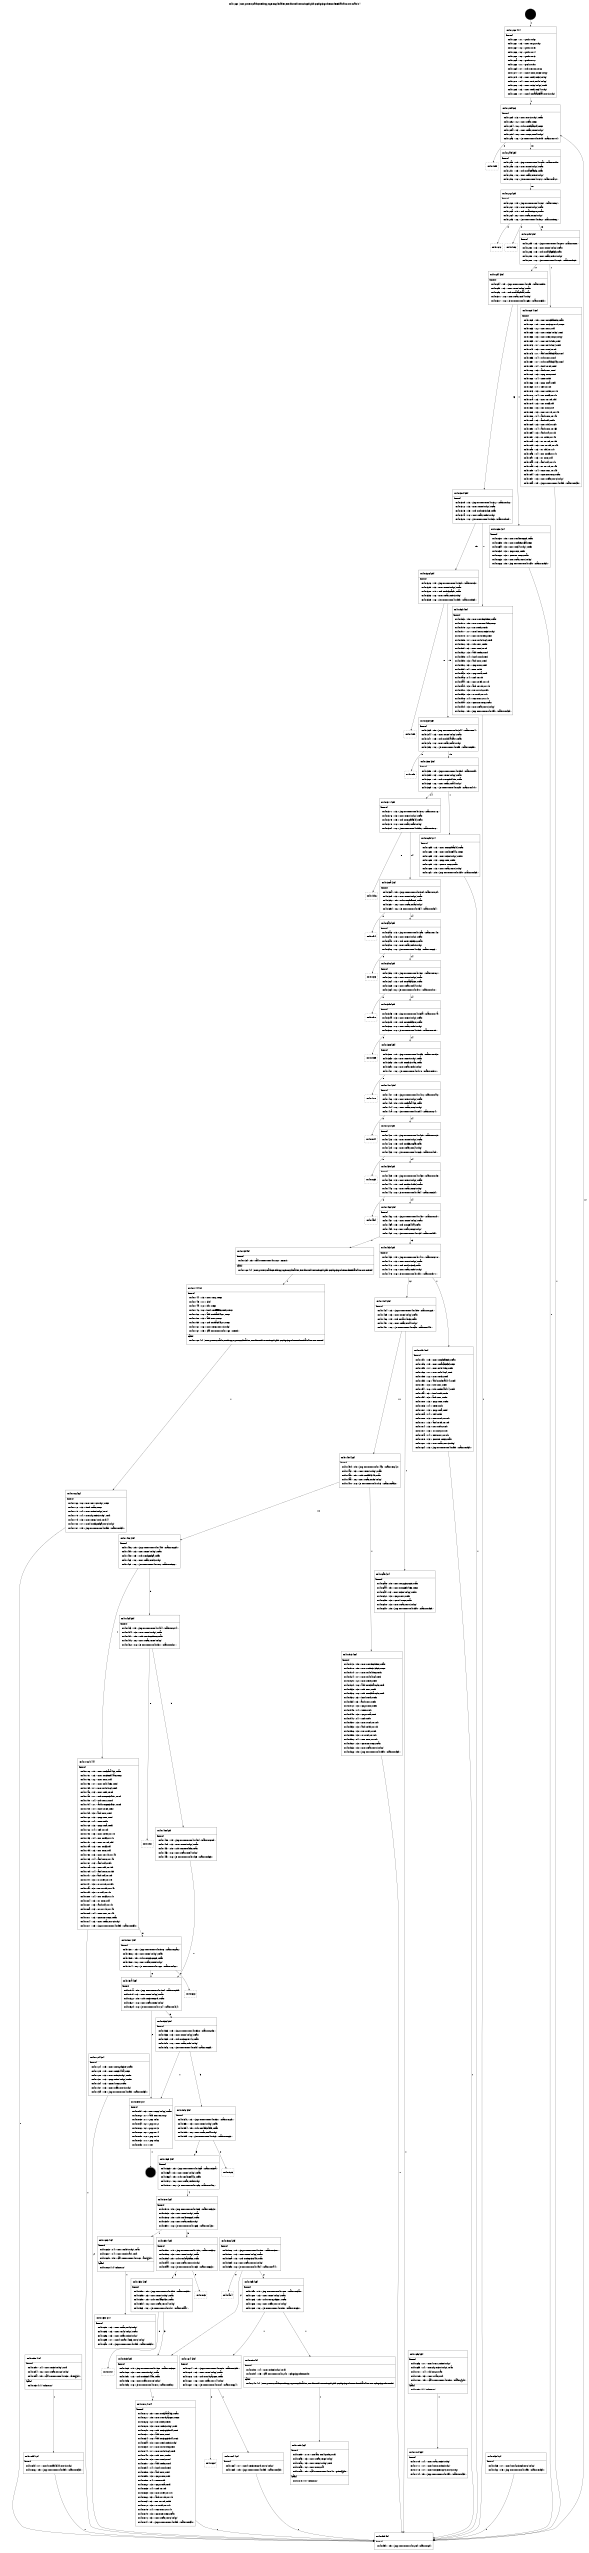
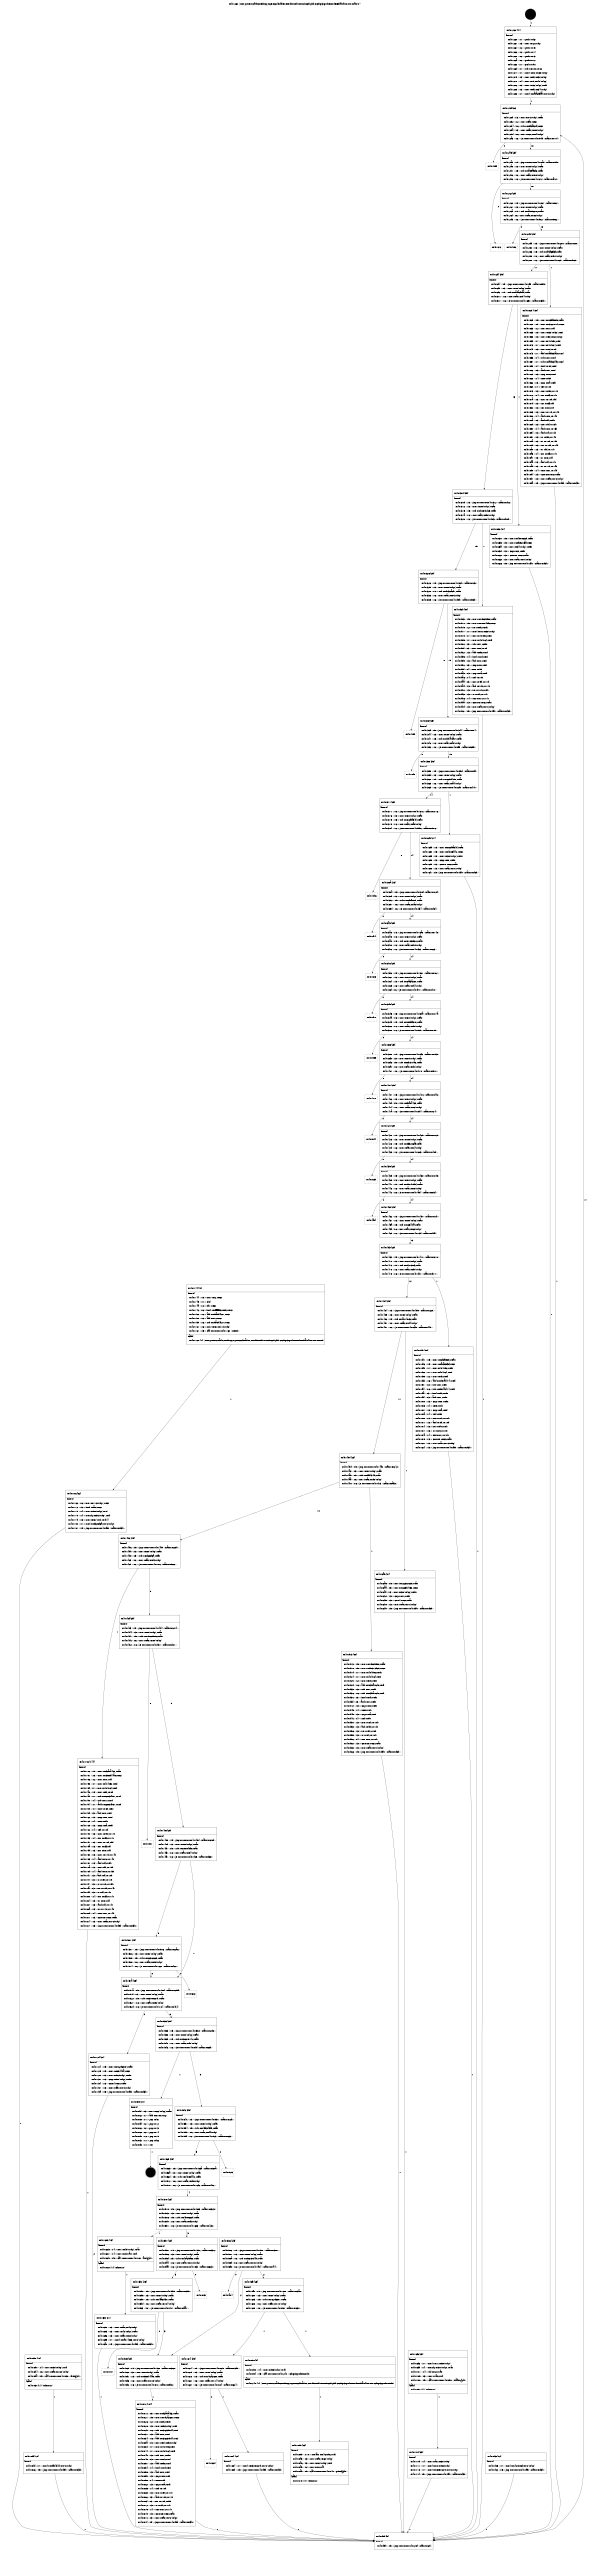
(503, 232) -> (492, 211)
none -> (410, 1078)
(305, 1261) -> none
(140, 1931) -> (169, 1898)
(151, 2054) -> (136, 2032)
none -> (420, 2505)
none -> (161, 2531)
